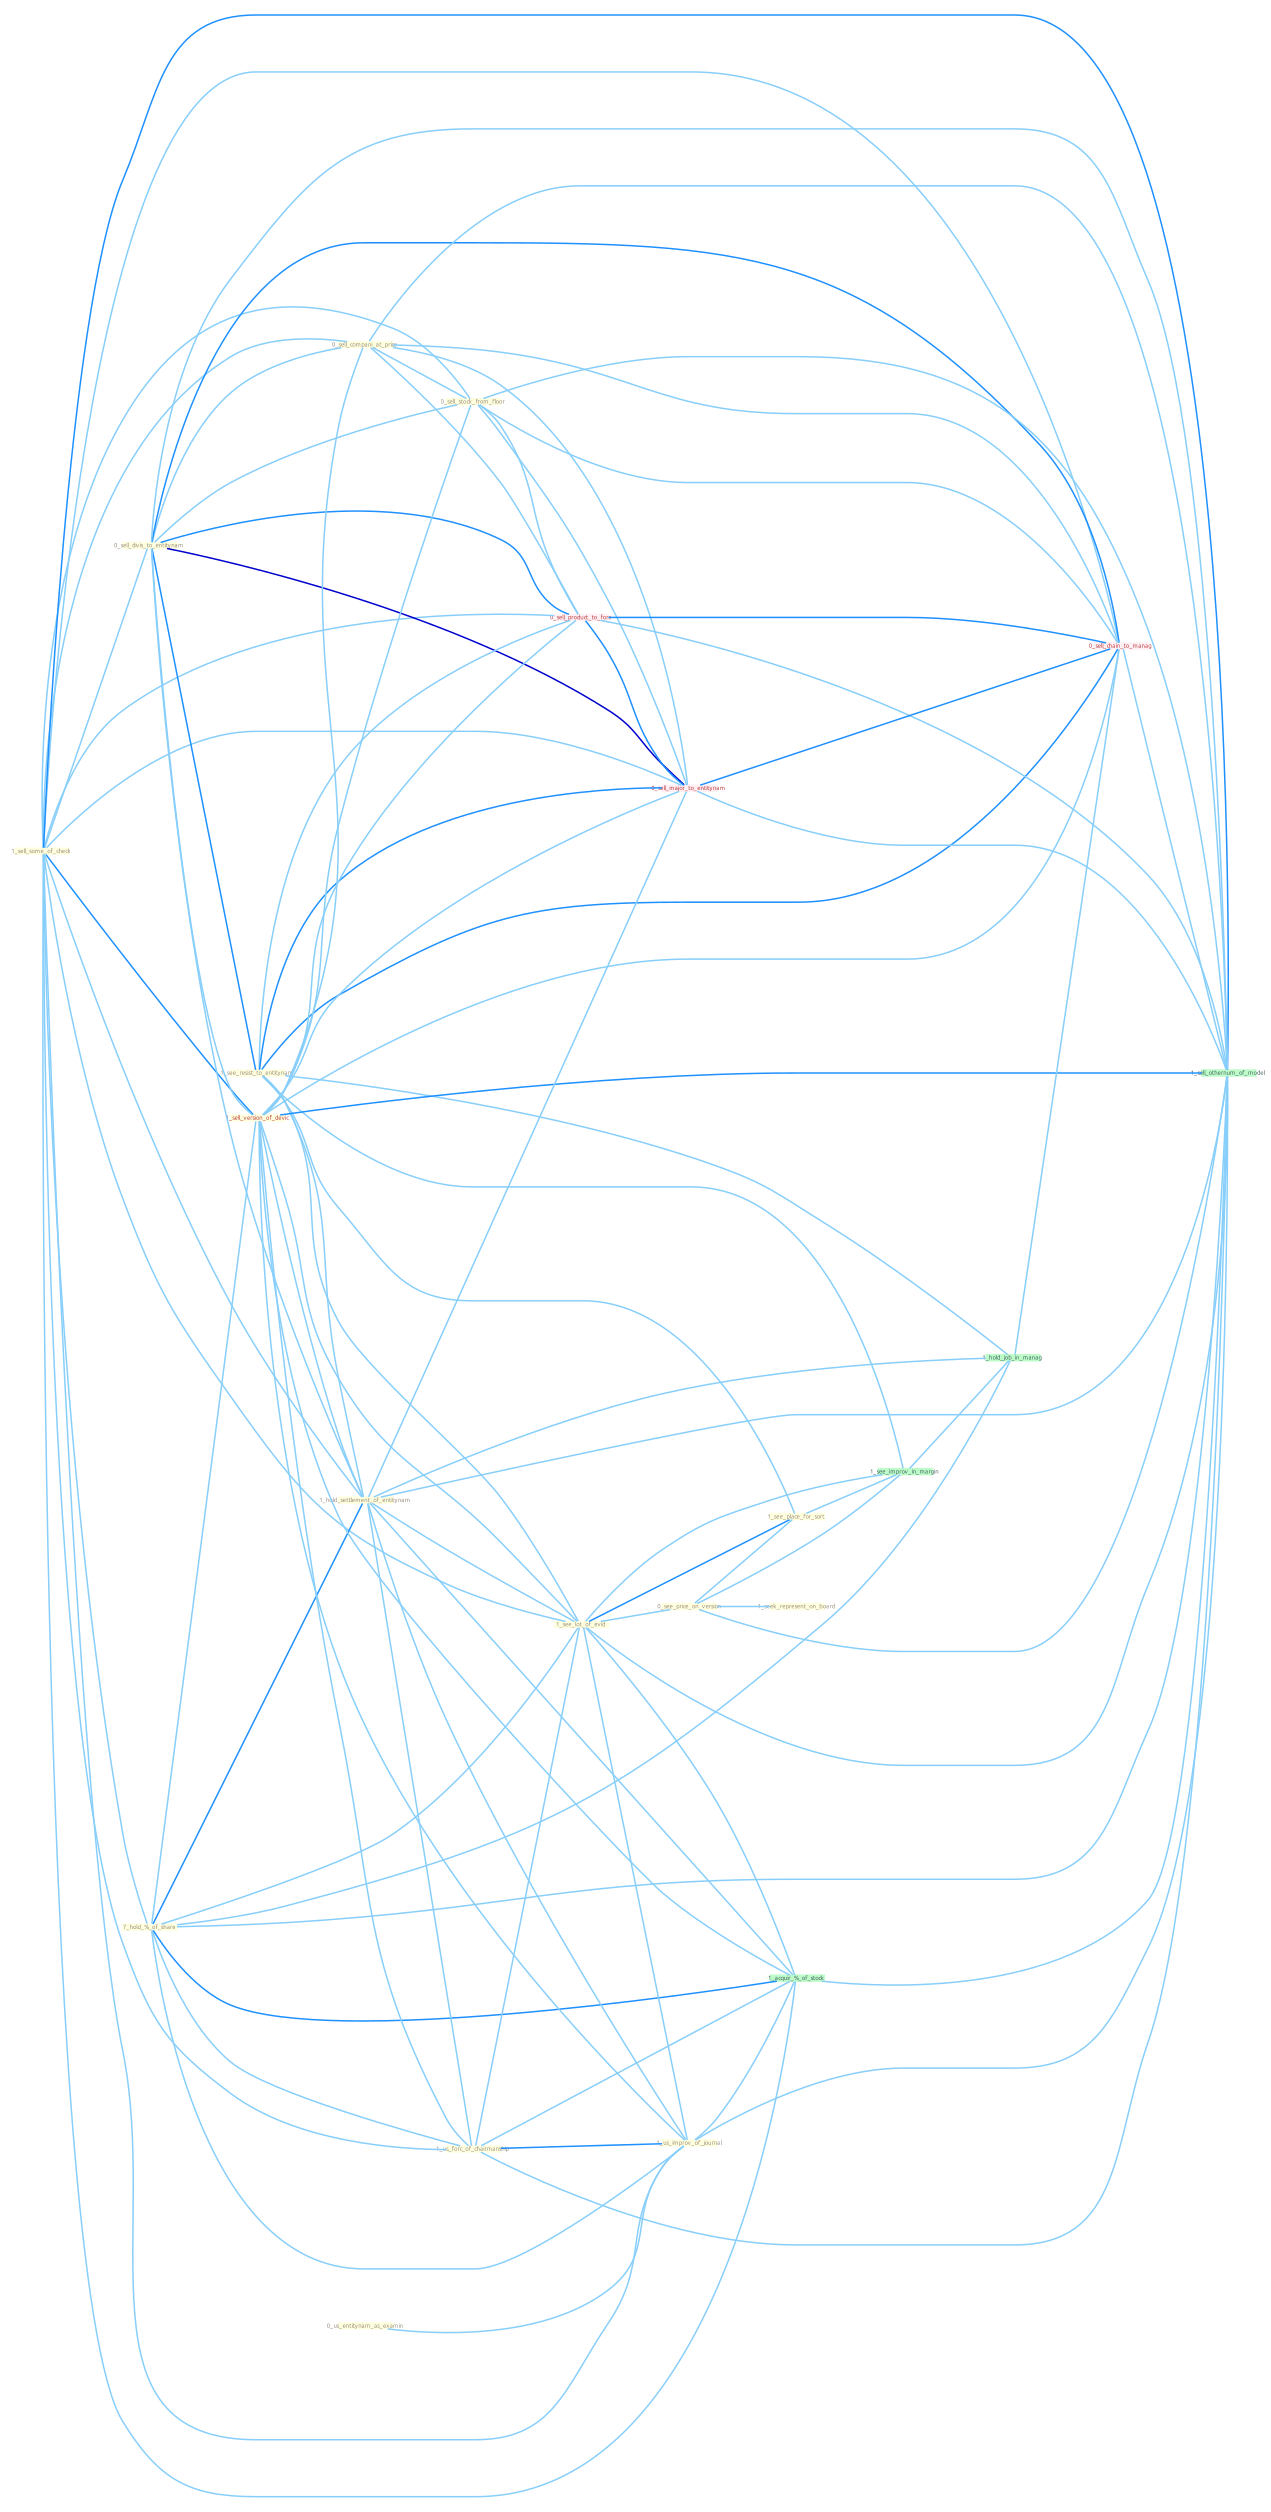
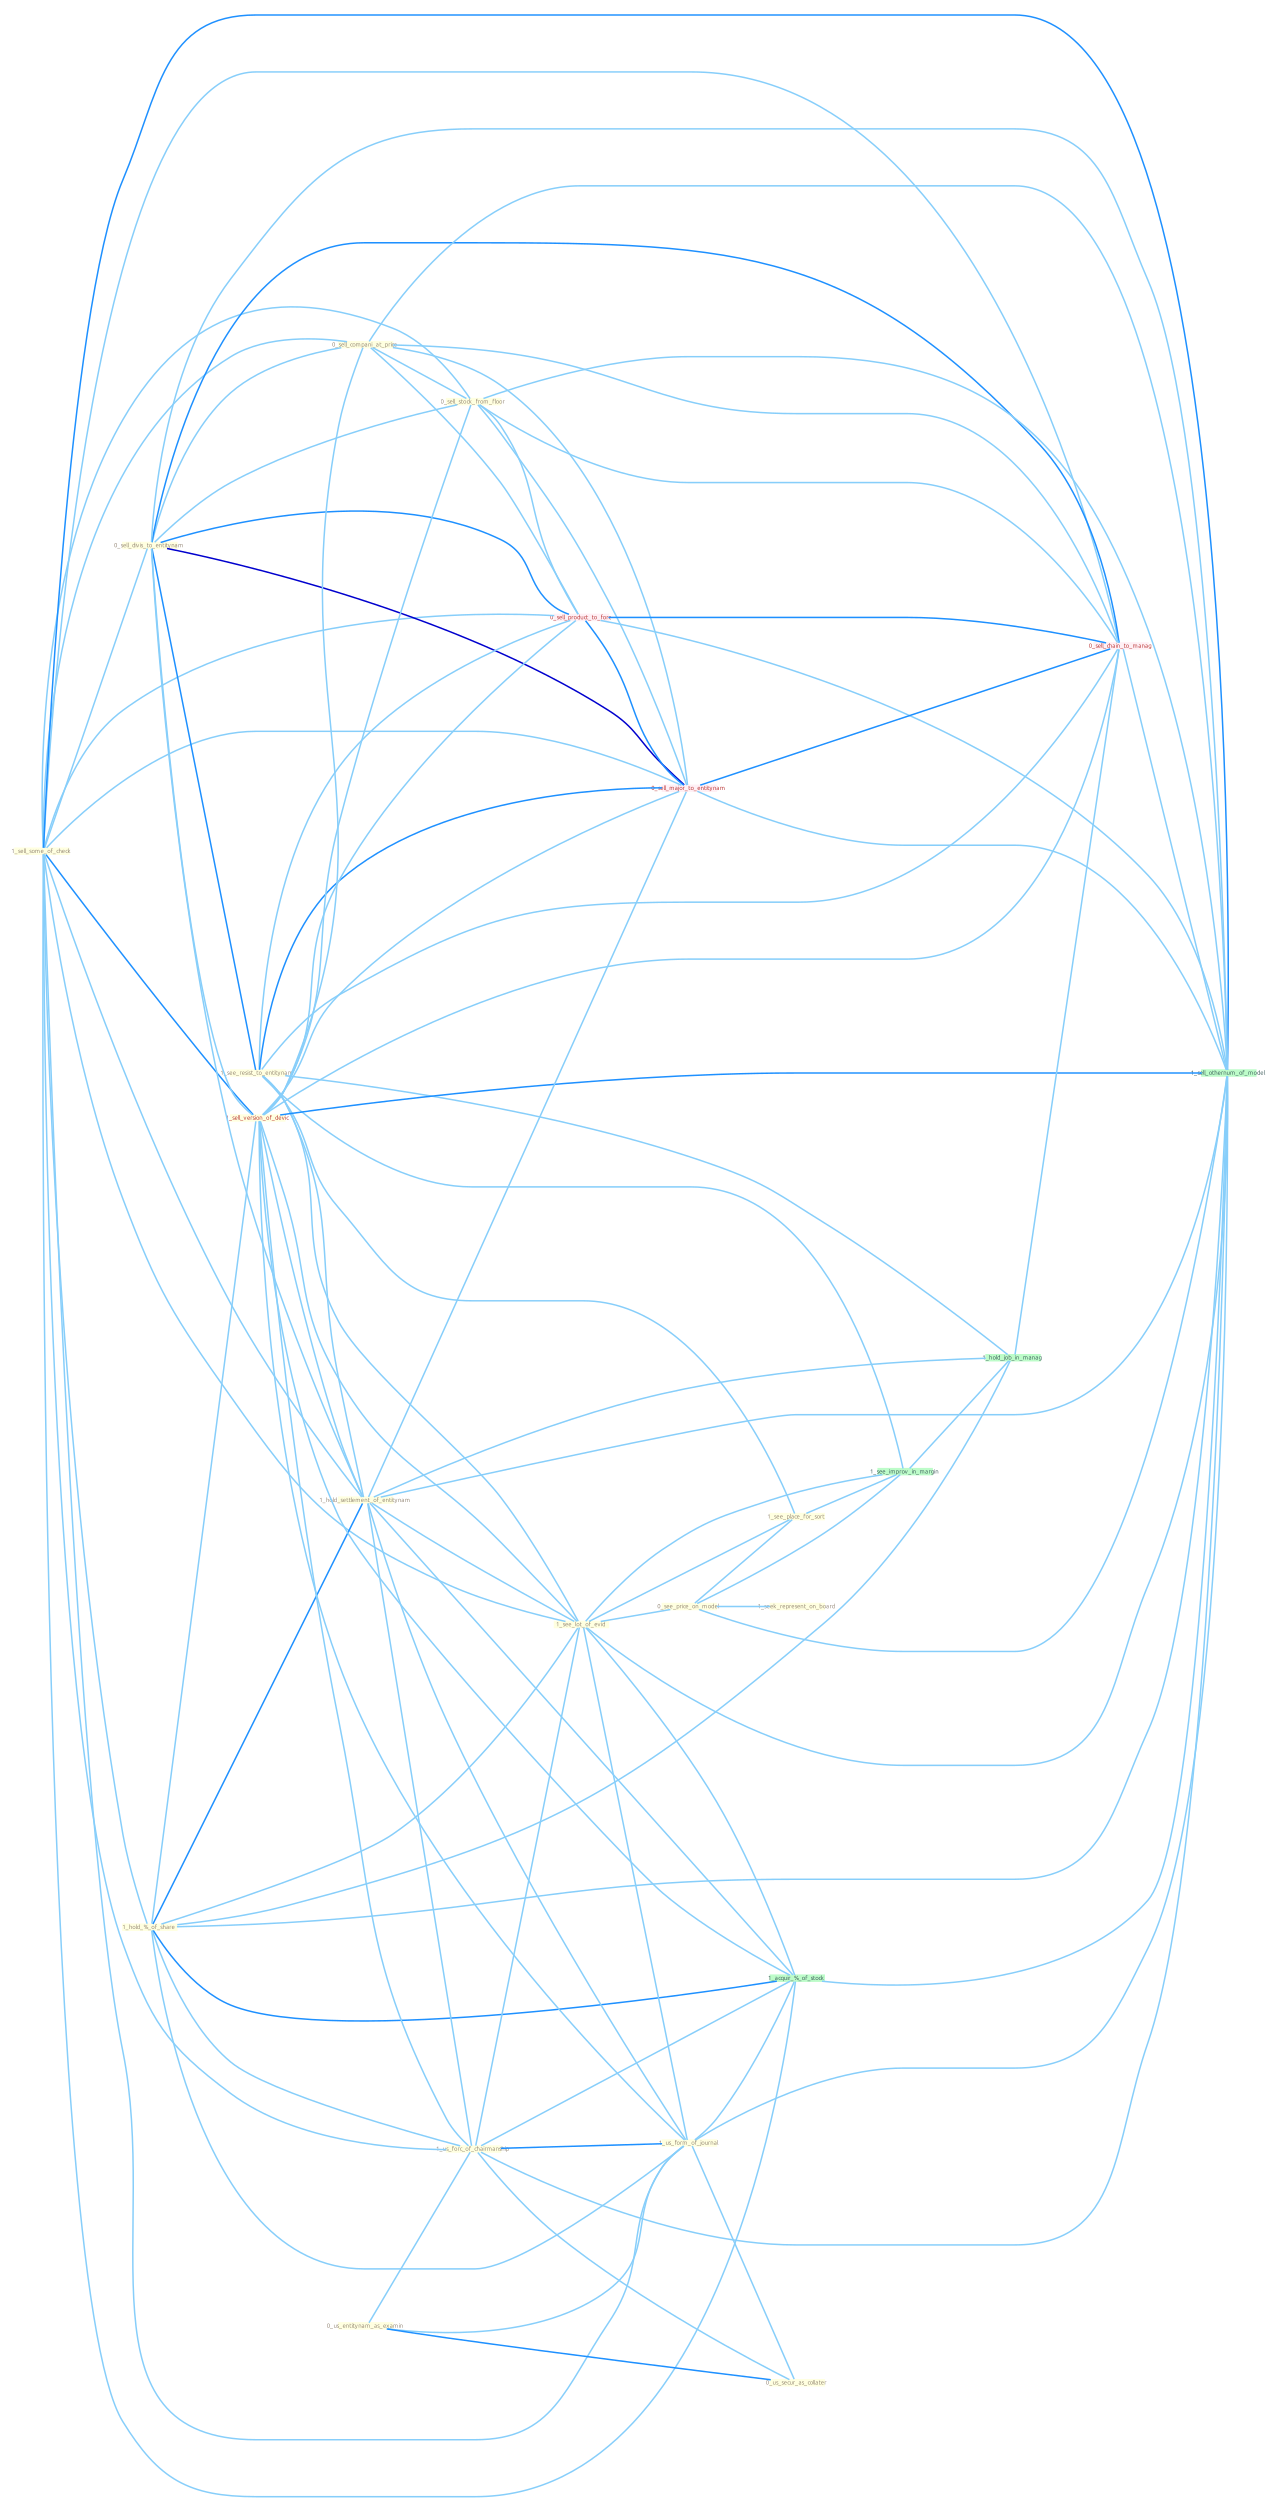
(718, 902) -> (718, 902)
(689, 1571) -> (689, 1571)
(689, 1607) -> (689, 1607)
(150, 1927) -> (150, 1927)
(689, 2143) -> (689, 2143)
none -> (420, 2237)
none -> (797, 2383)
